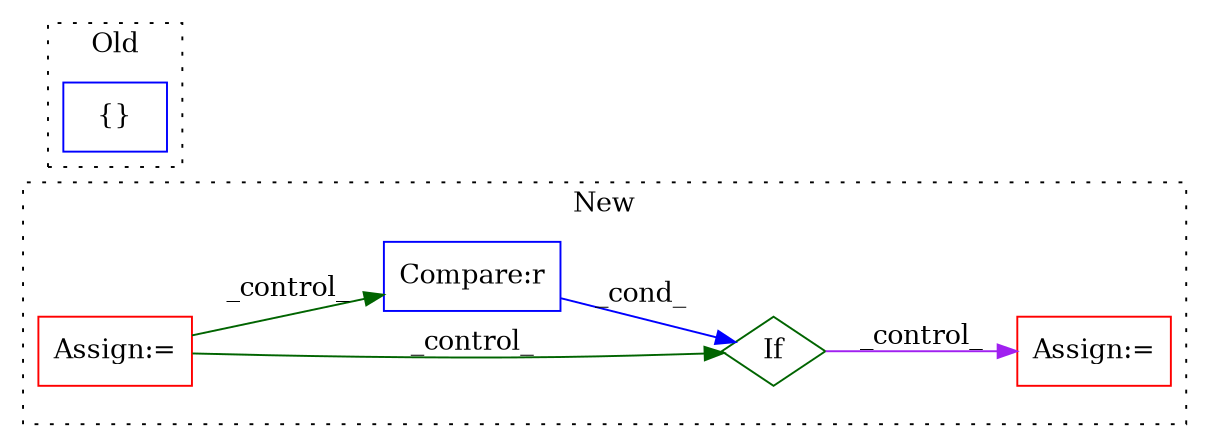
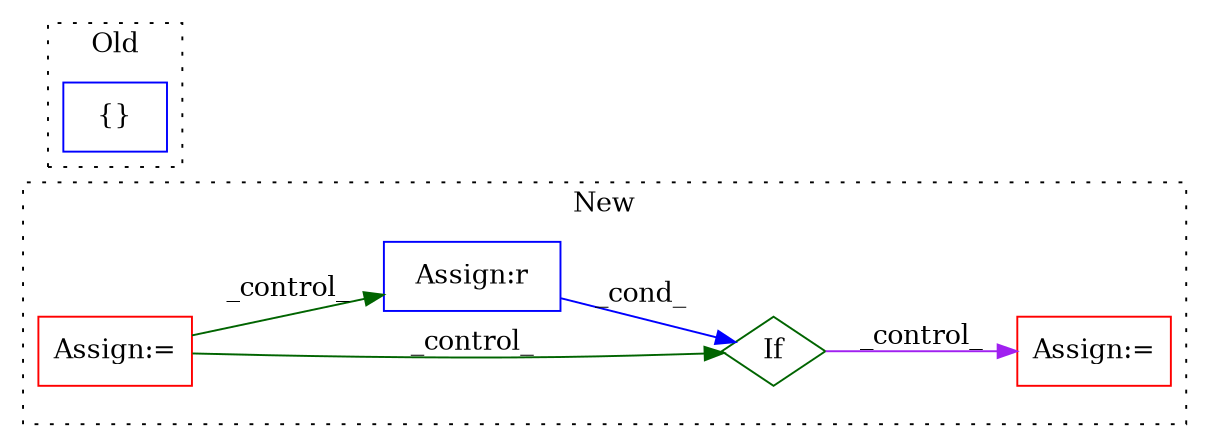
(472, 276) -> (472, 276)
